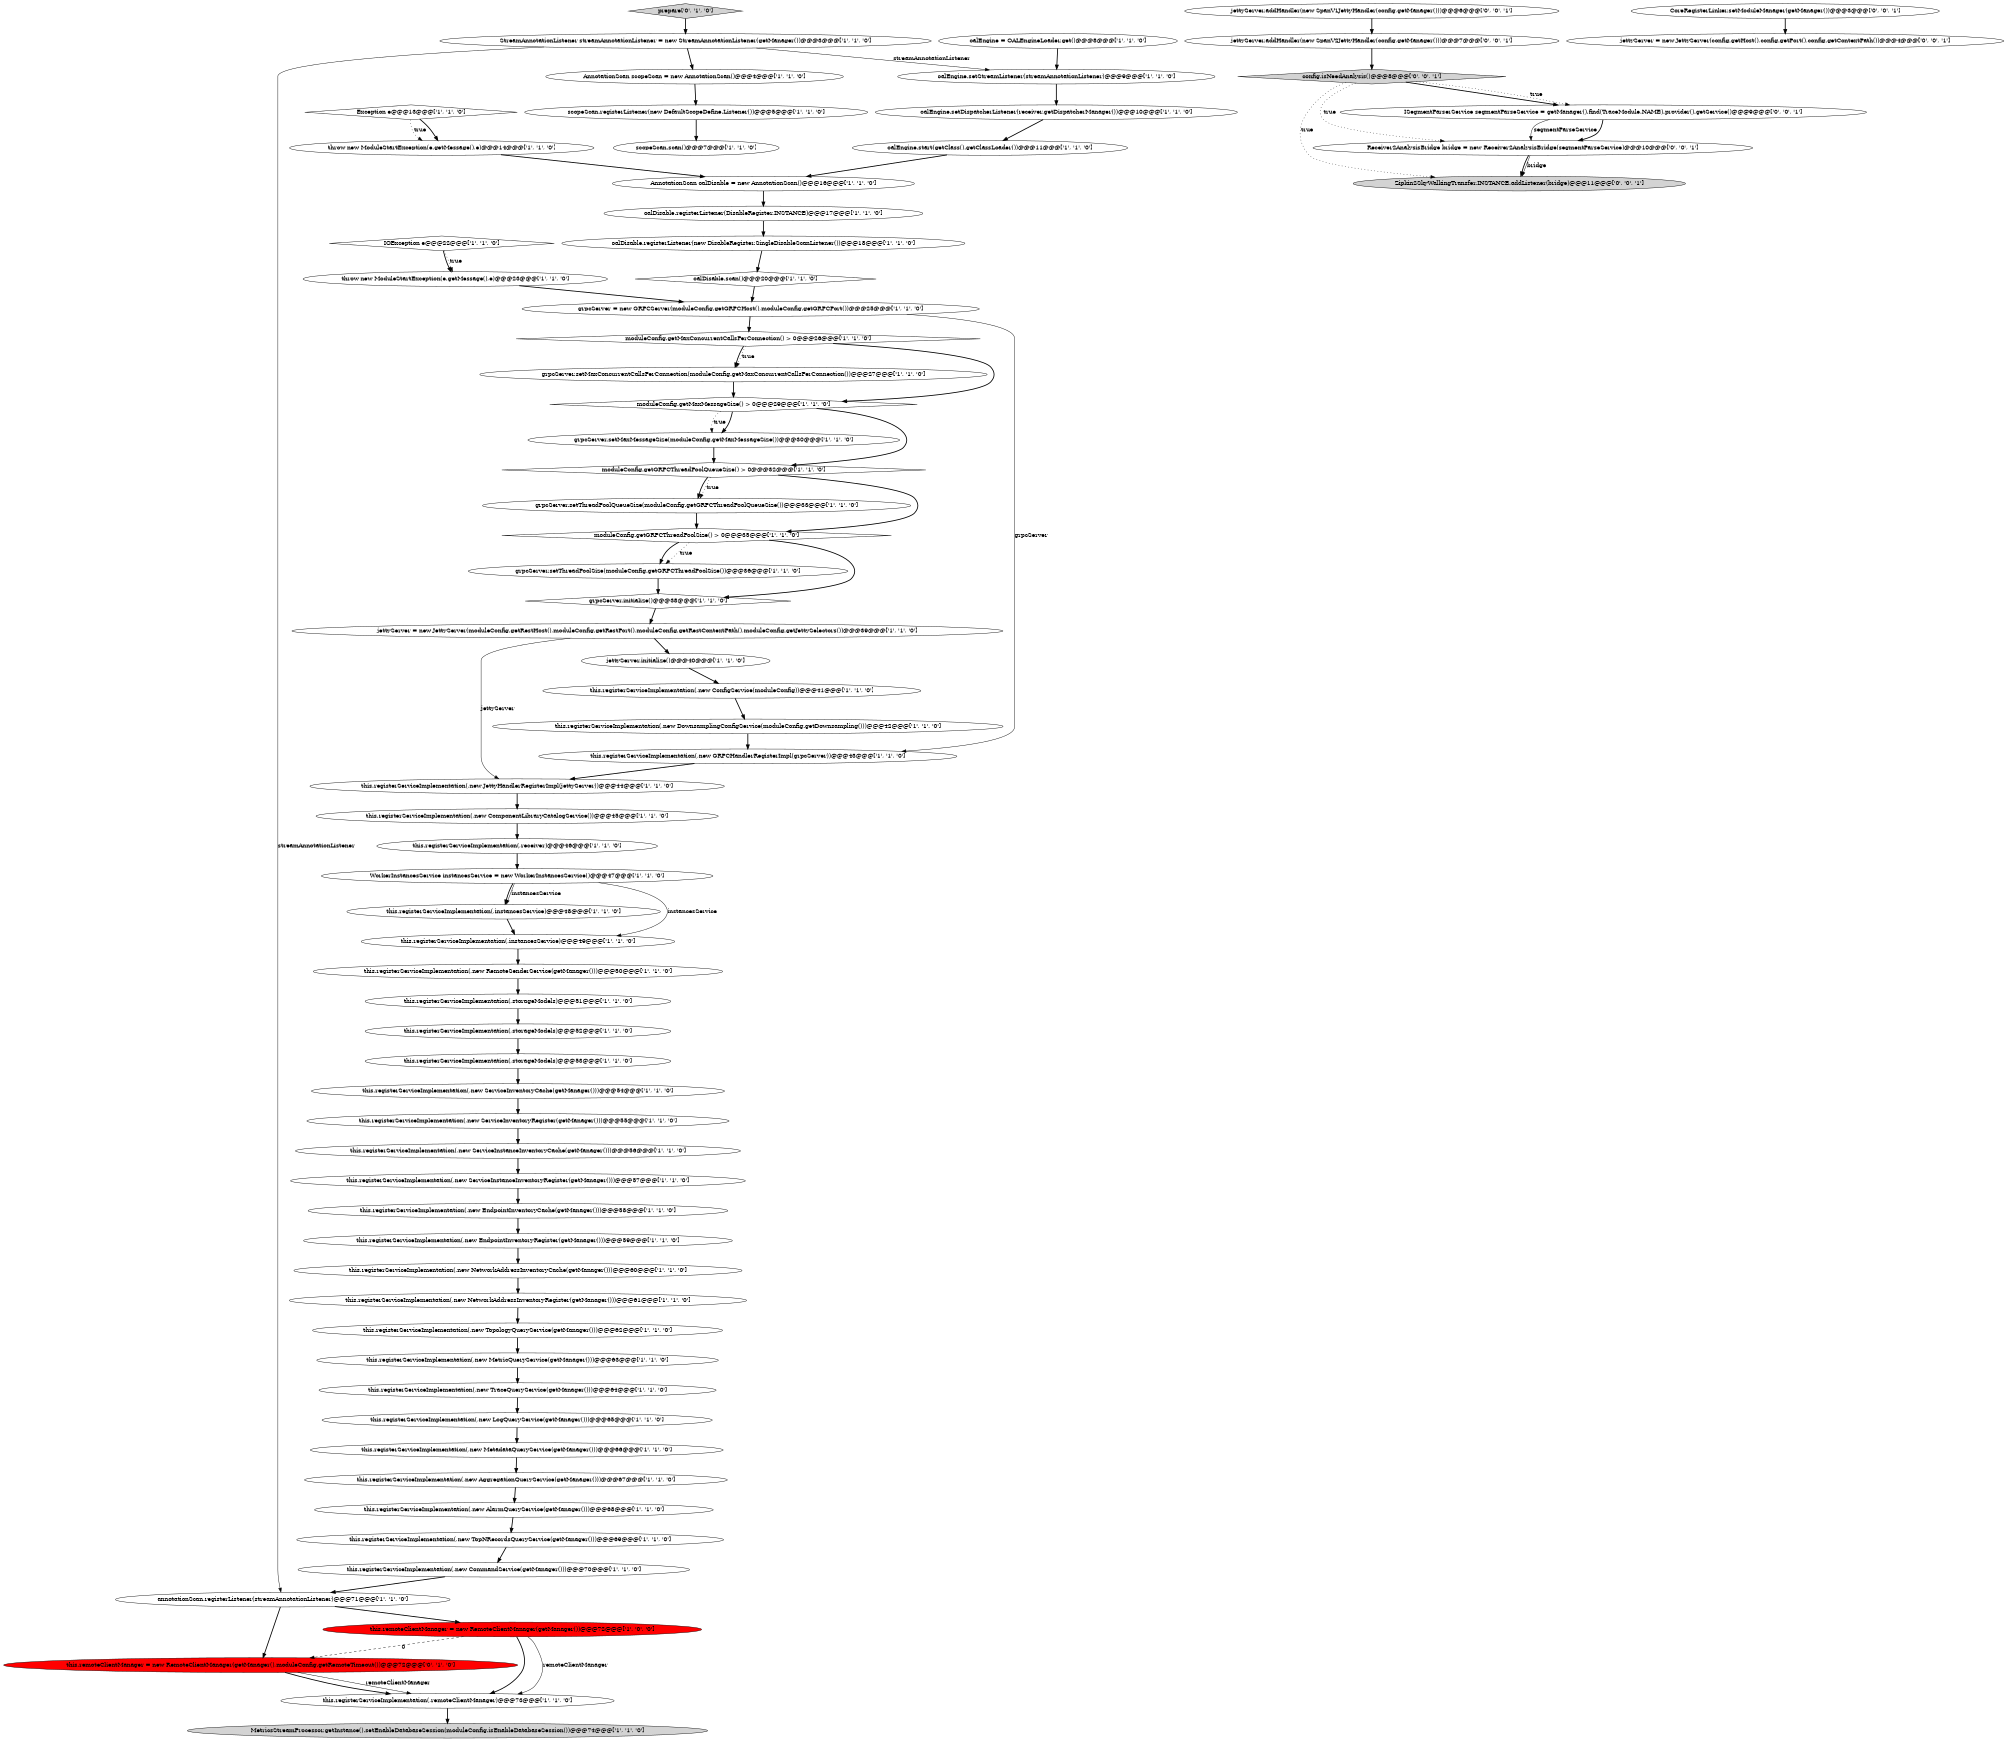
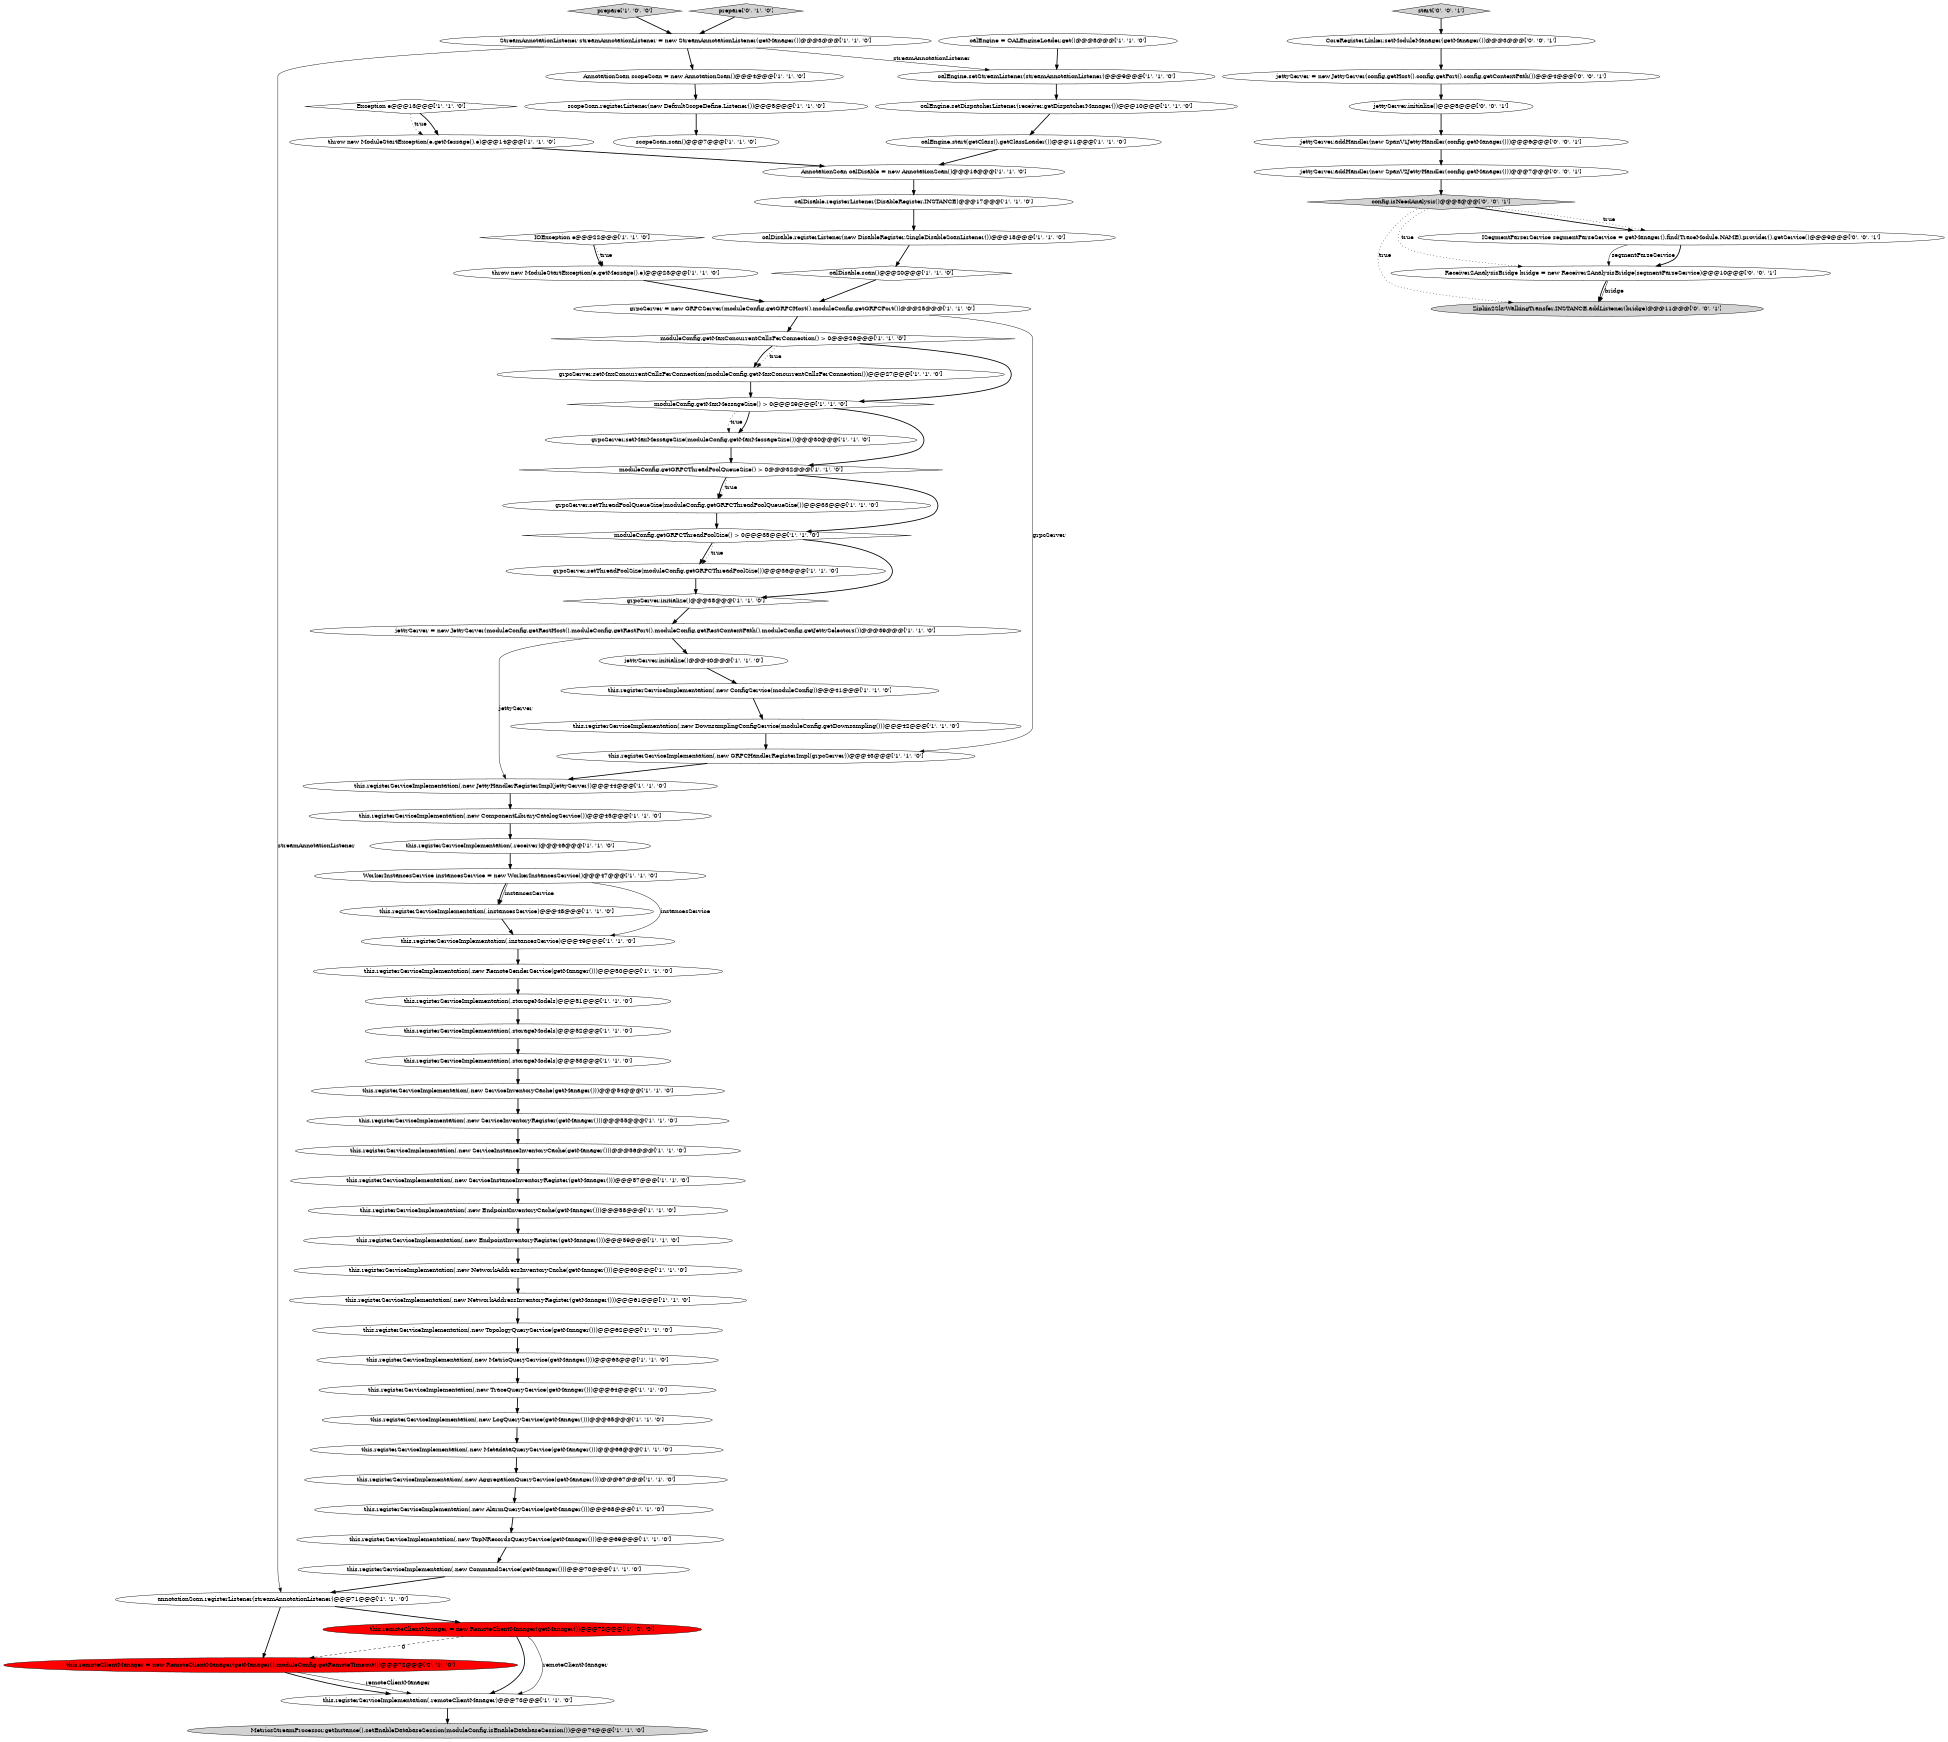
none -> (625, 11)
none -> (1441, 11)
none -> (1441, 107)
